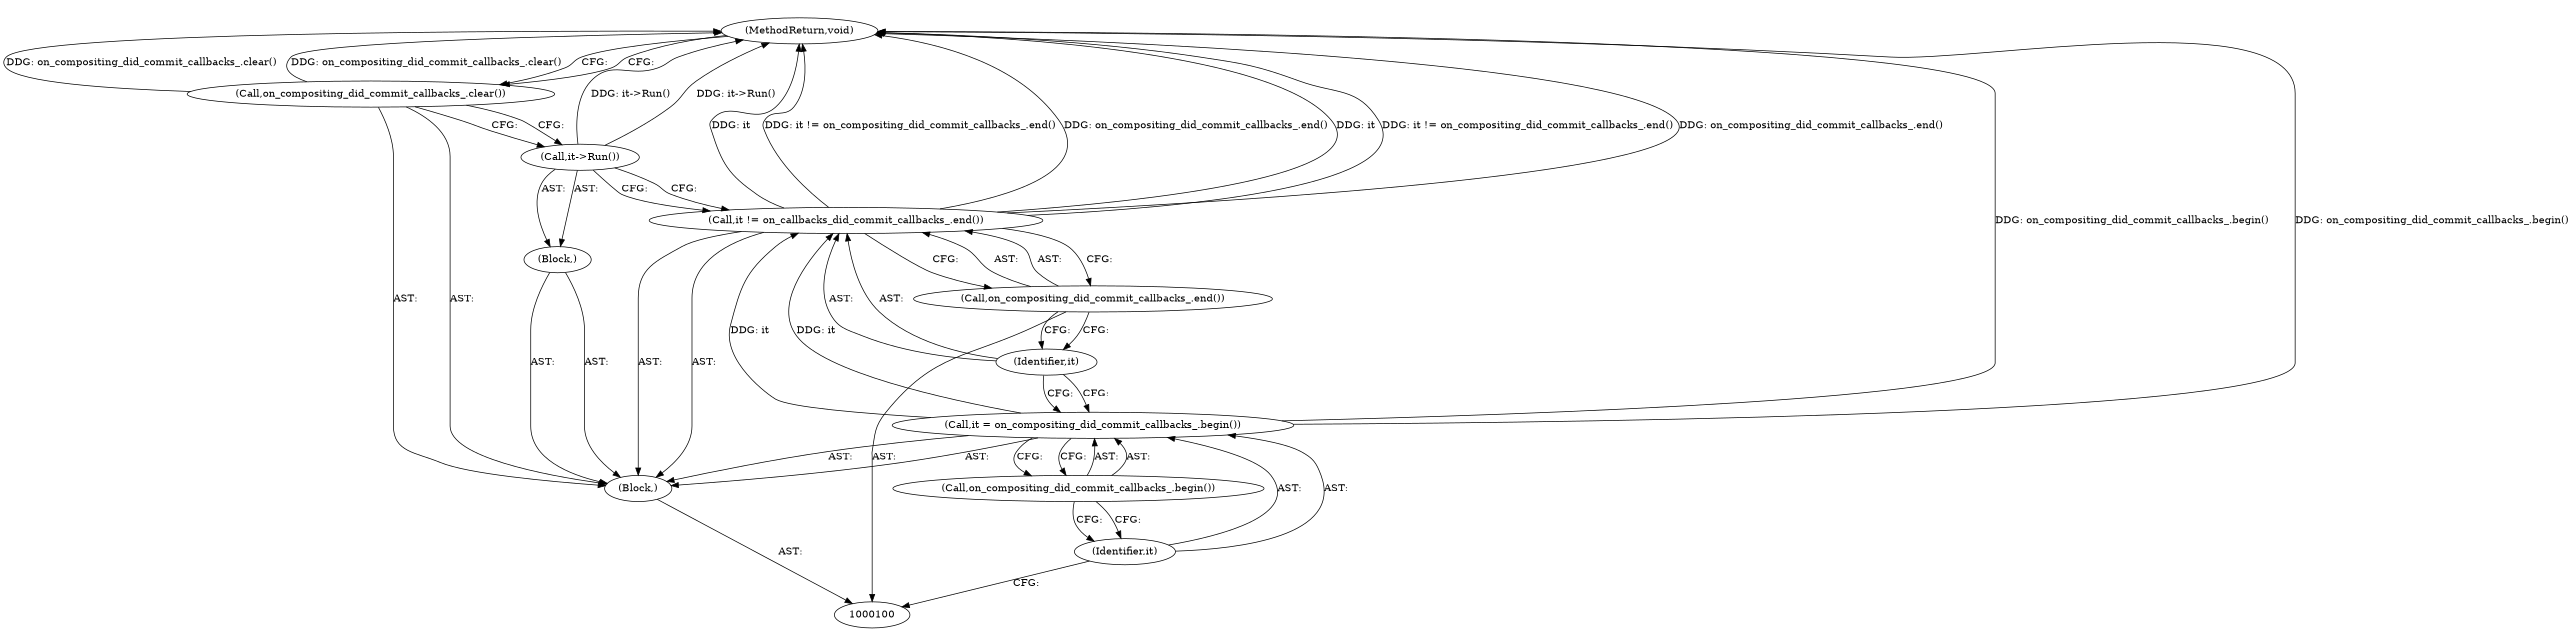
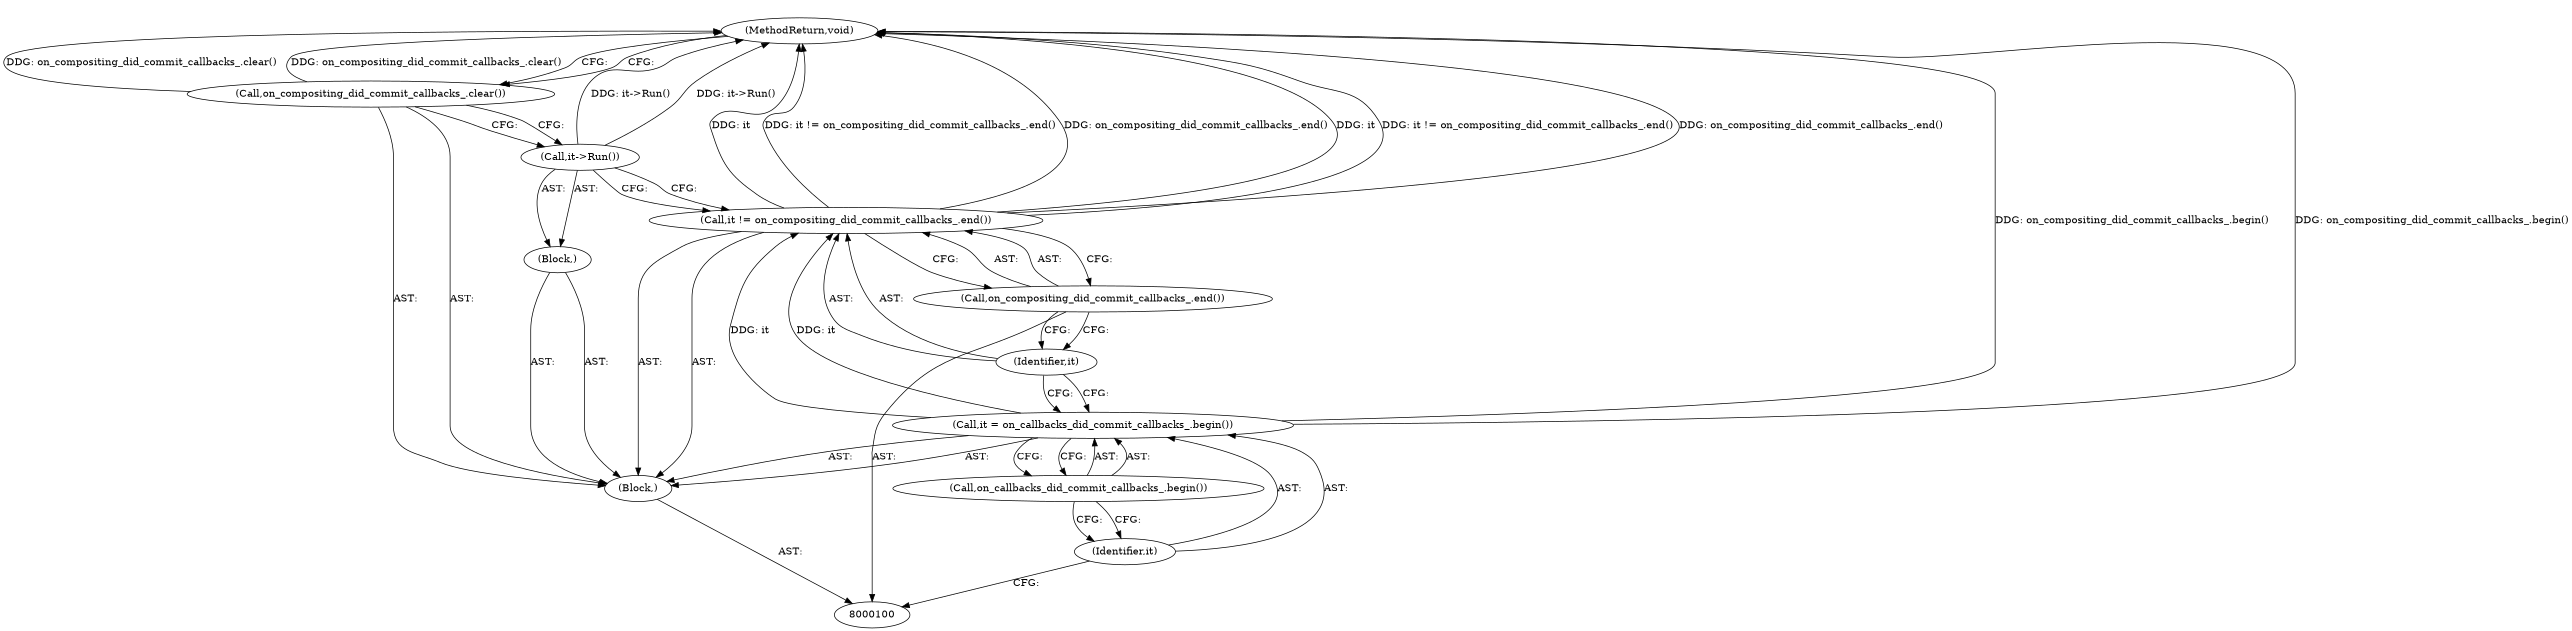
(846, 220) -> (846, 220)
(1093, 425) -> (1093, 425)
(1078, 488) -> (1078, 488)
(872, 615) -> (872, 615)
